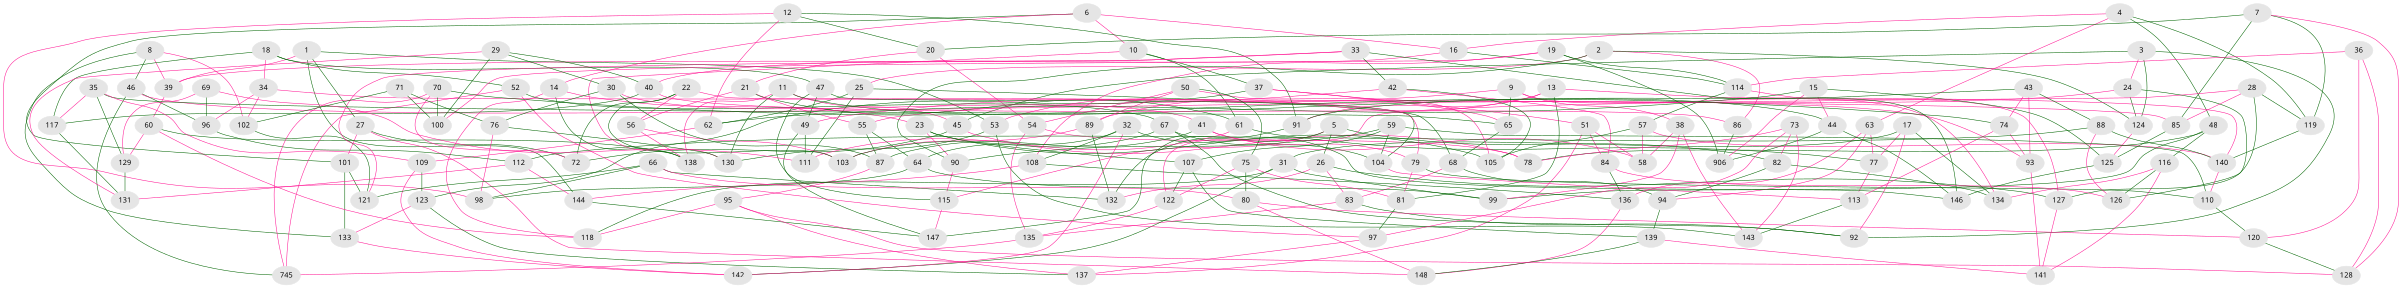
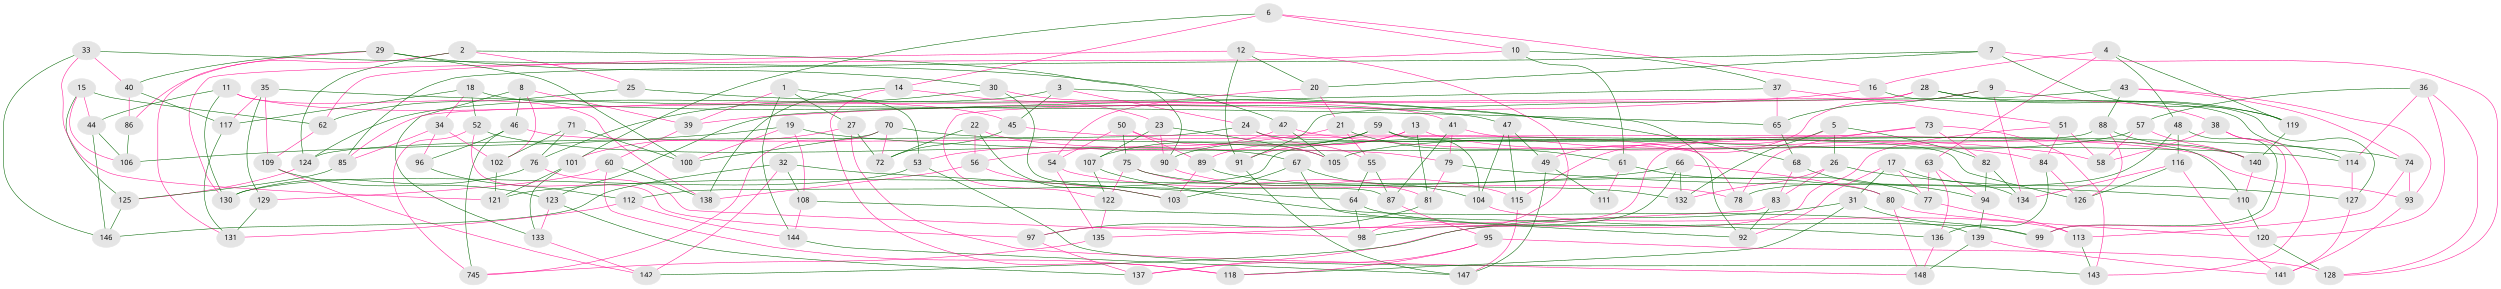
(206, 88) -> none
(1682, 108) -> (2279, 95)
(832, 126) -> none
(1720, 163) -> (127, 163)
